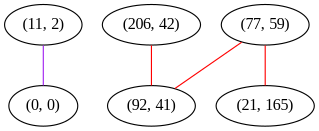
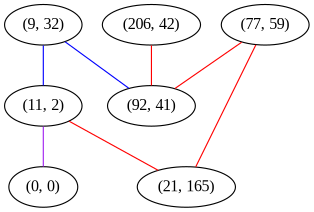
none -> (43, 25)
none -> (114, 146)
